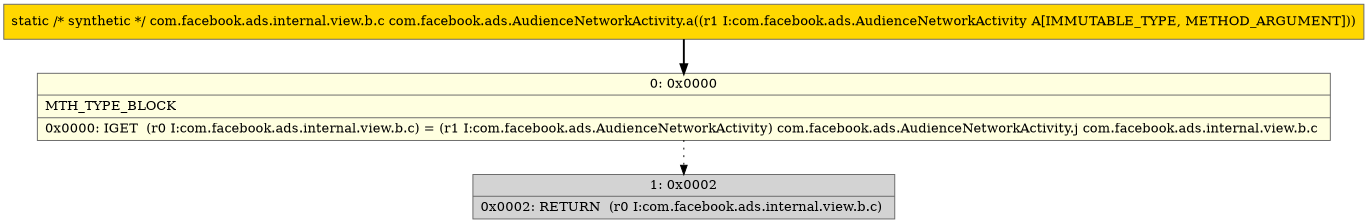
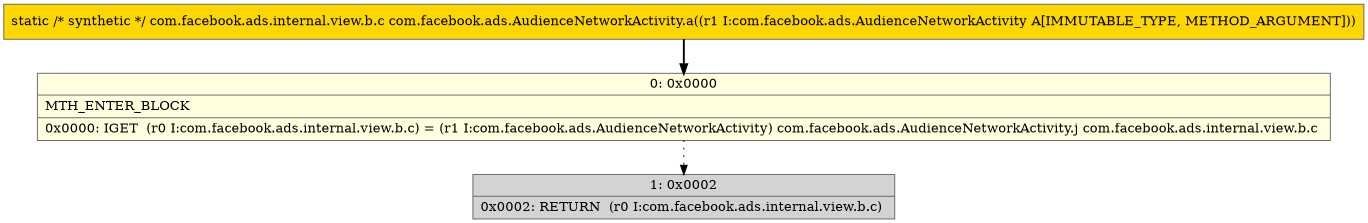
(111, 106) -> (118, 106)
